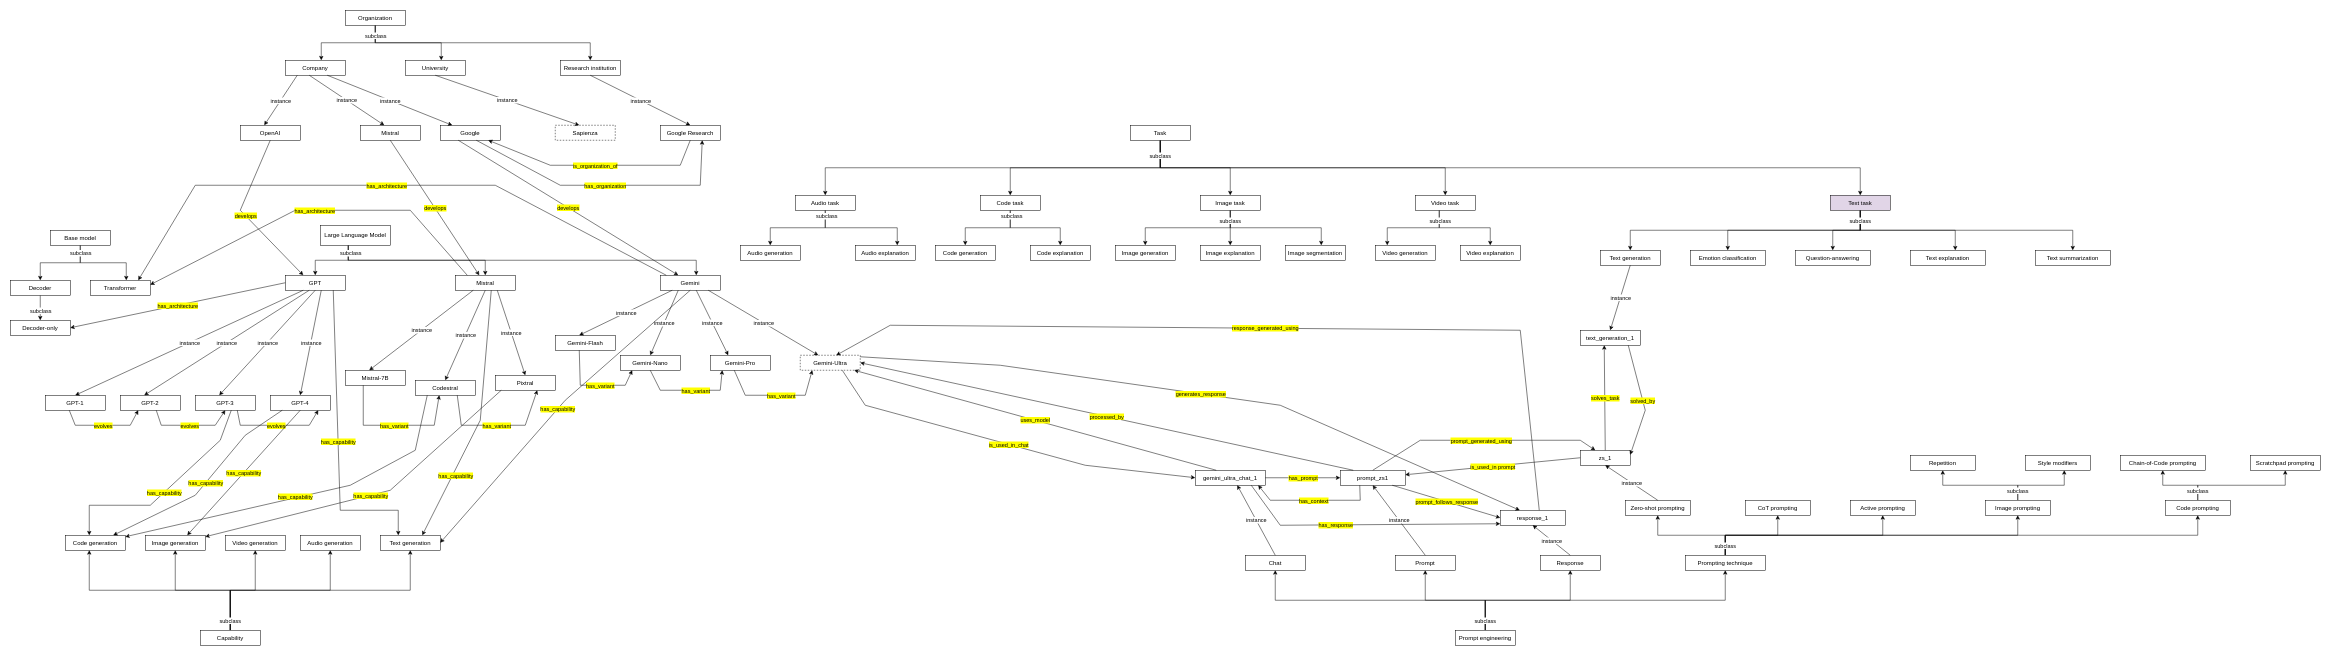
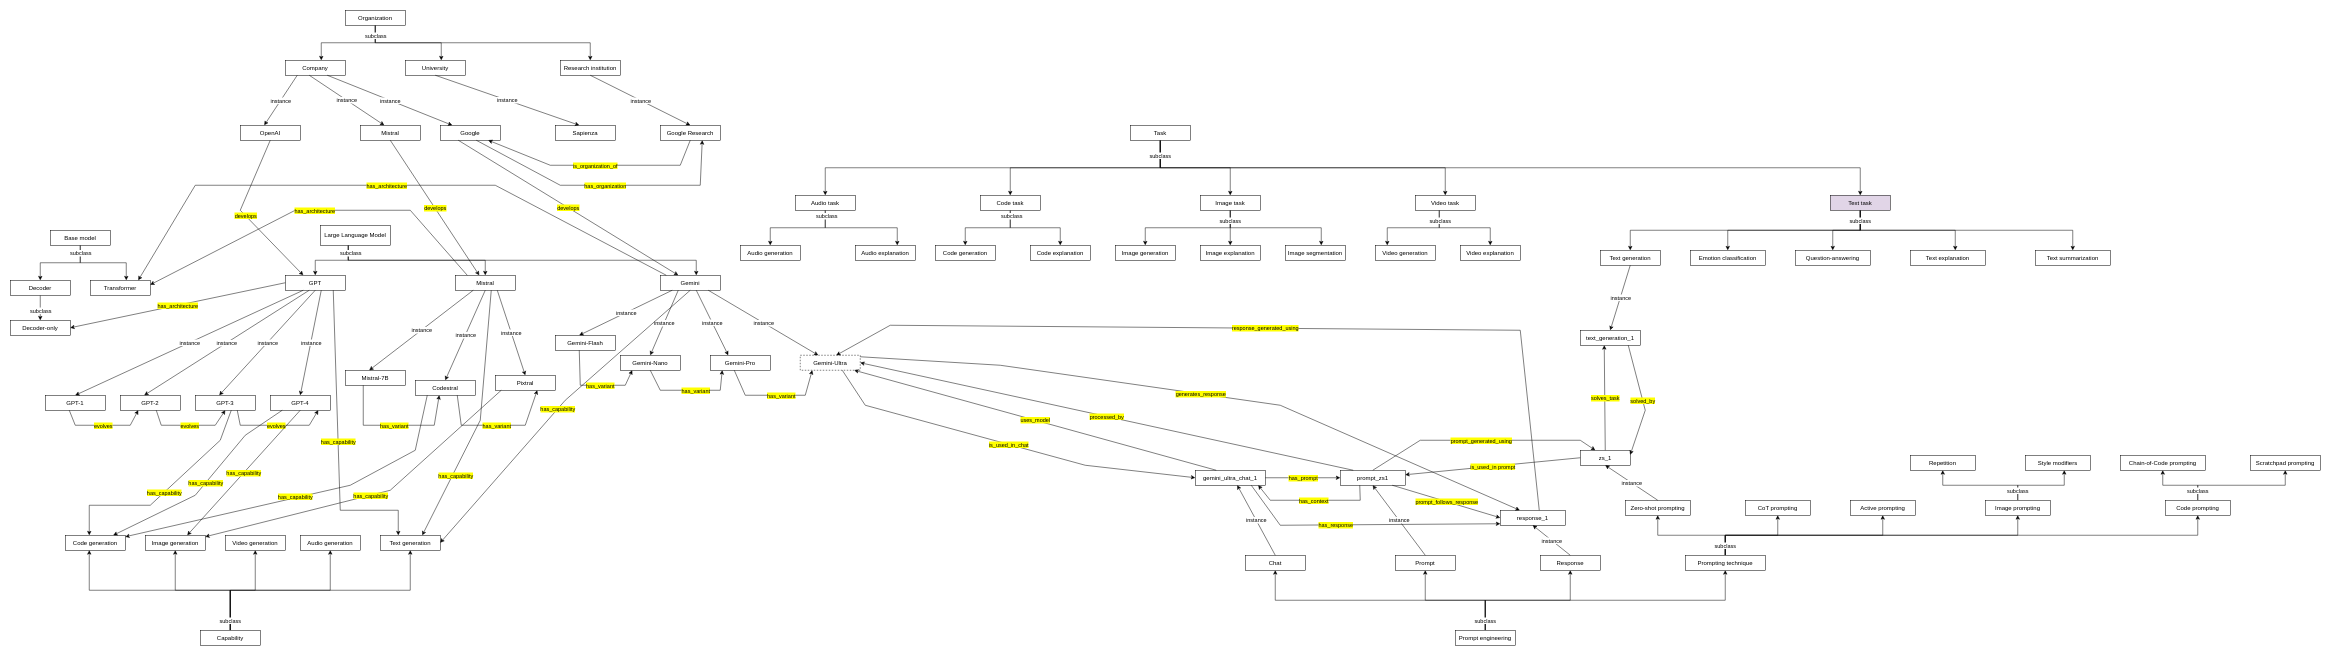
(585, 133) -> (585, 133)
